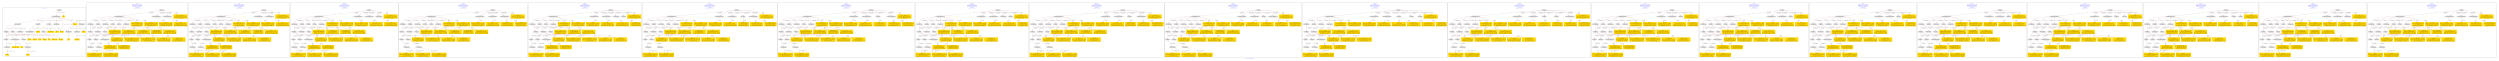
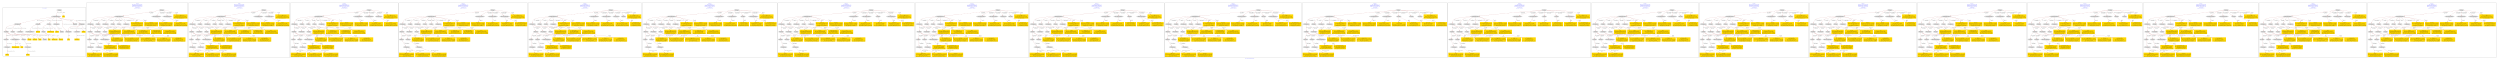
(75, 24) -> (75, 24)
(62, 32) -> (62, 32)
(45, 39) -> (45, 39)
